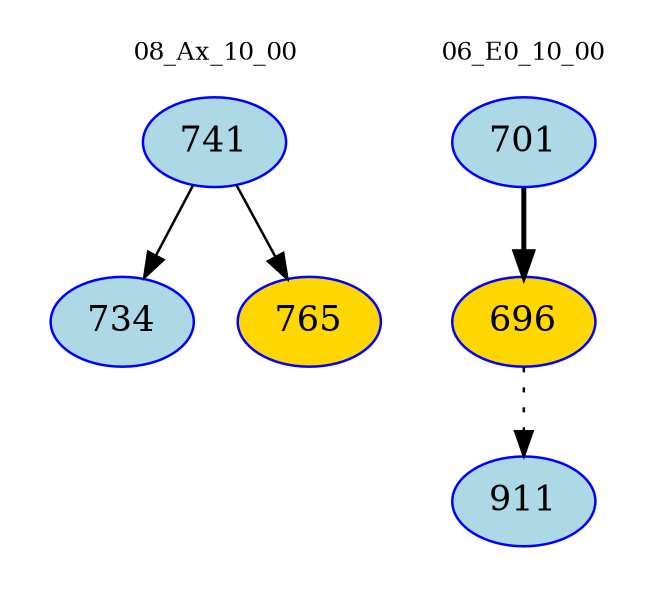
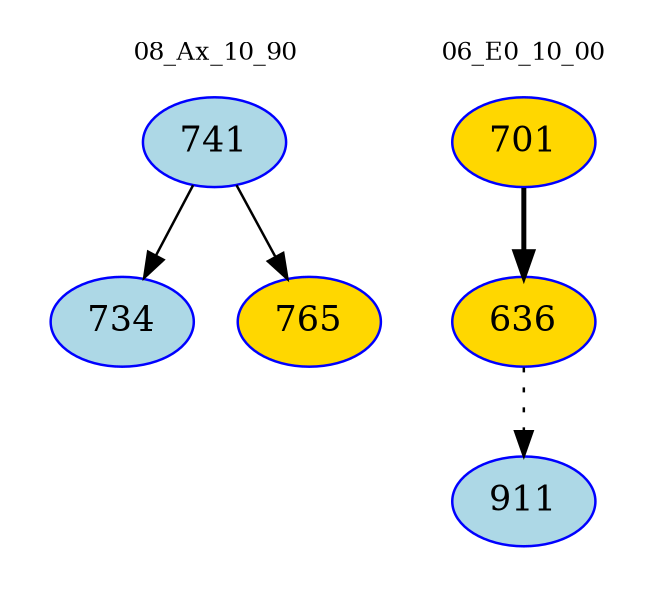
(216, 54) -> (216, 54)
(524, 142) -> (524, 142)
(524, 322) -> (524, 322)
